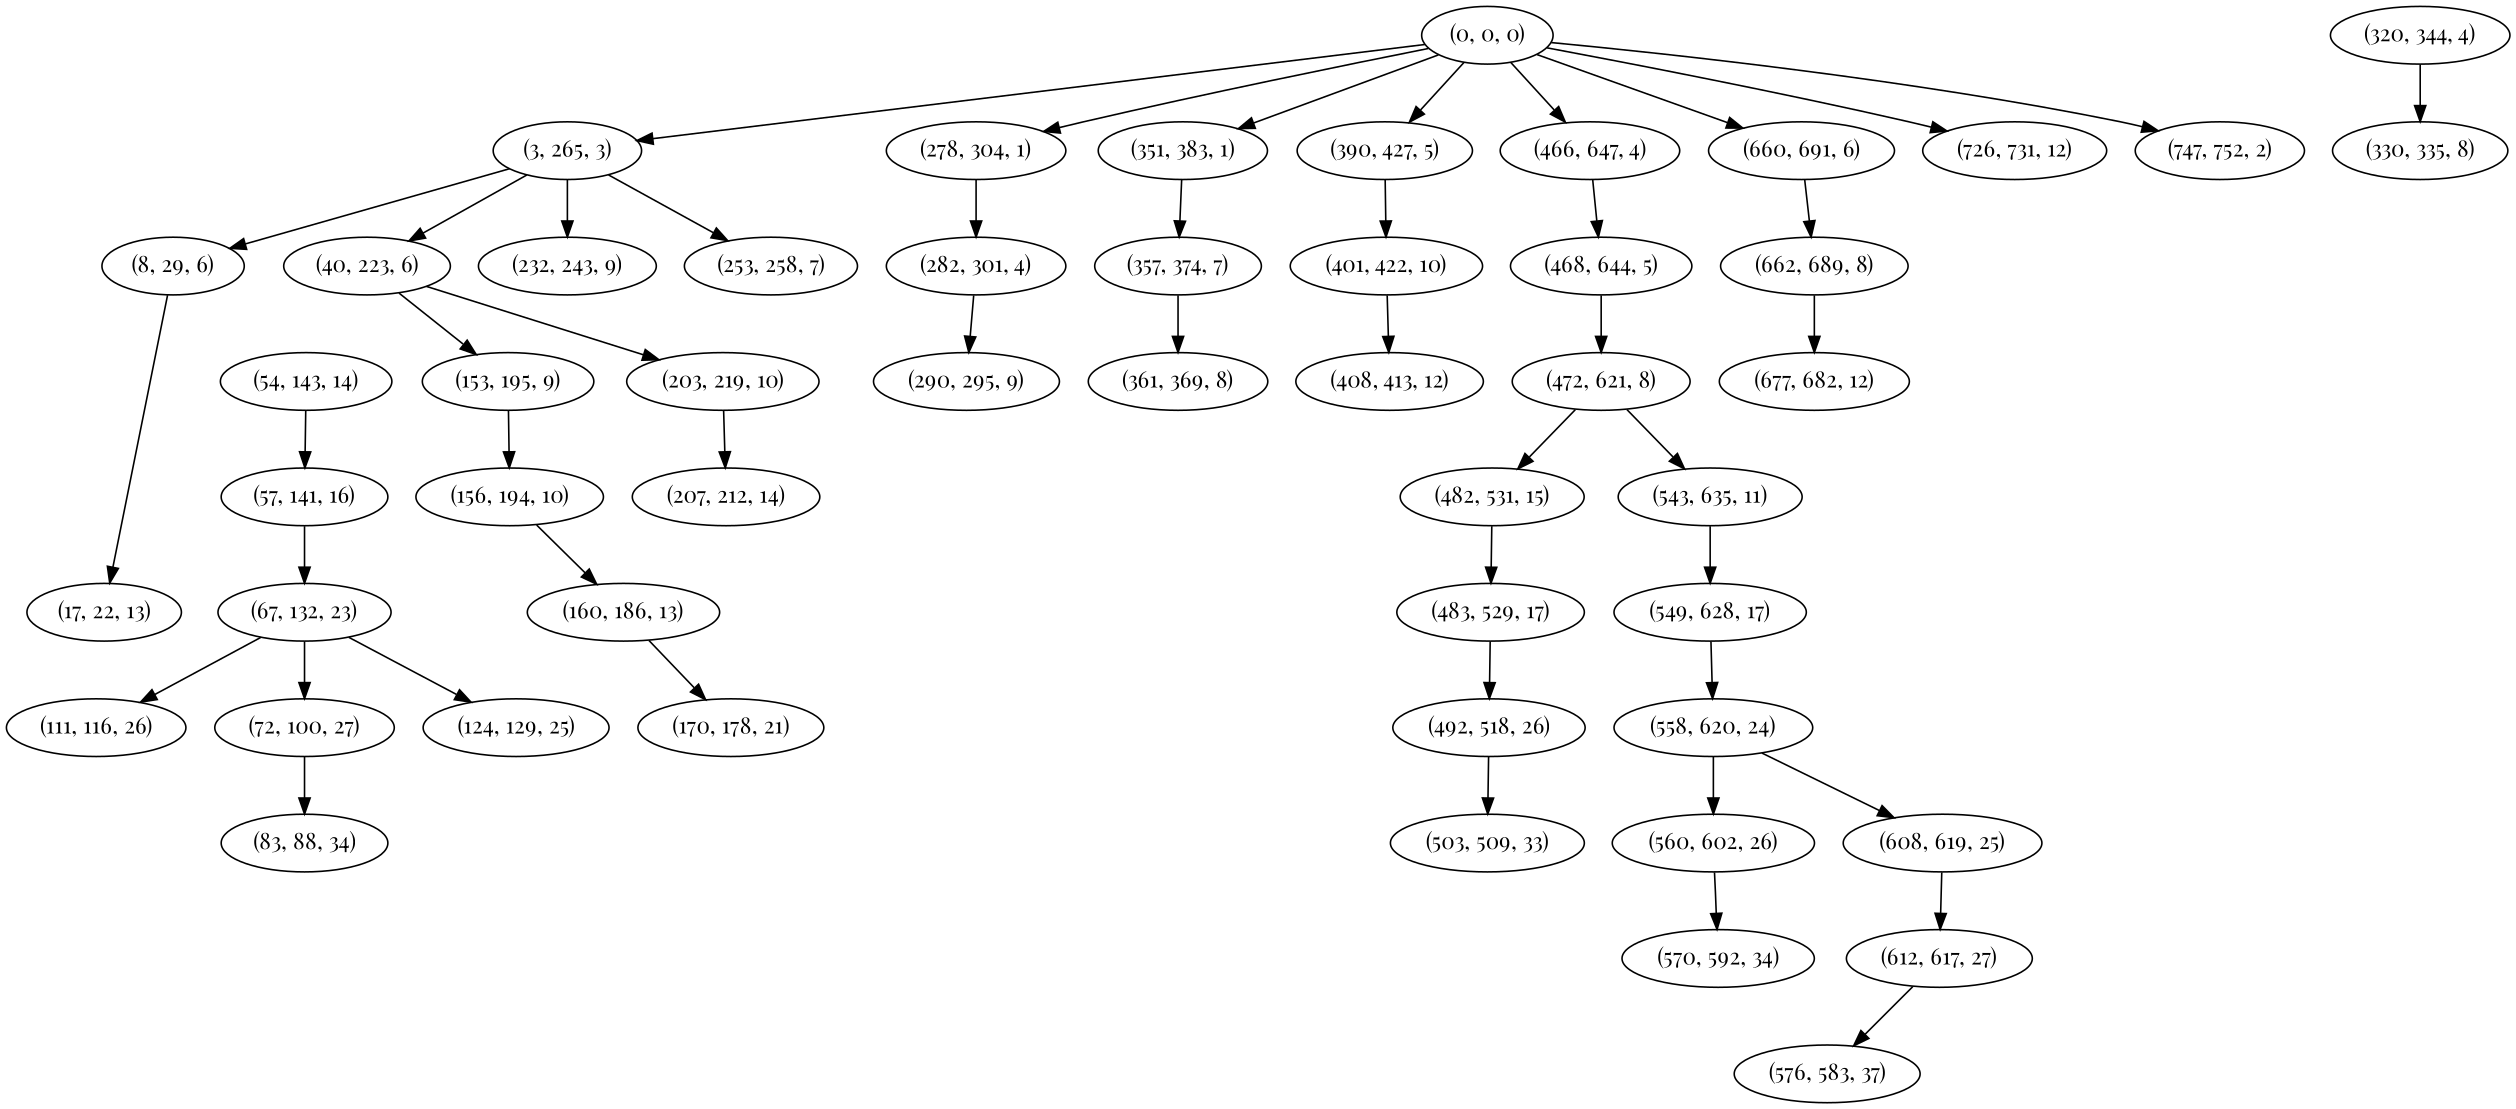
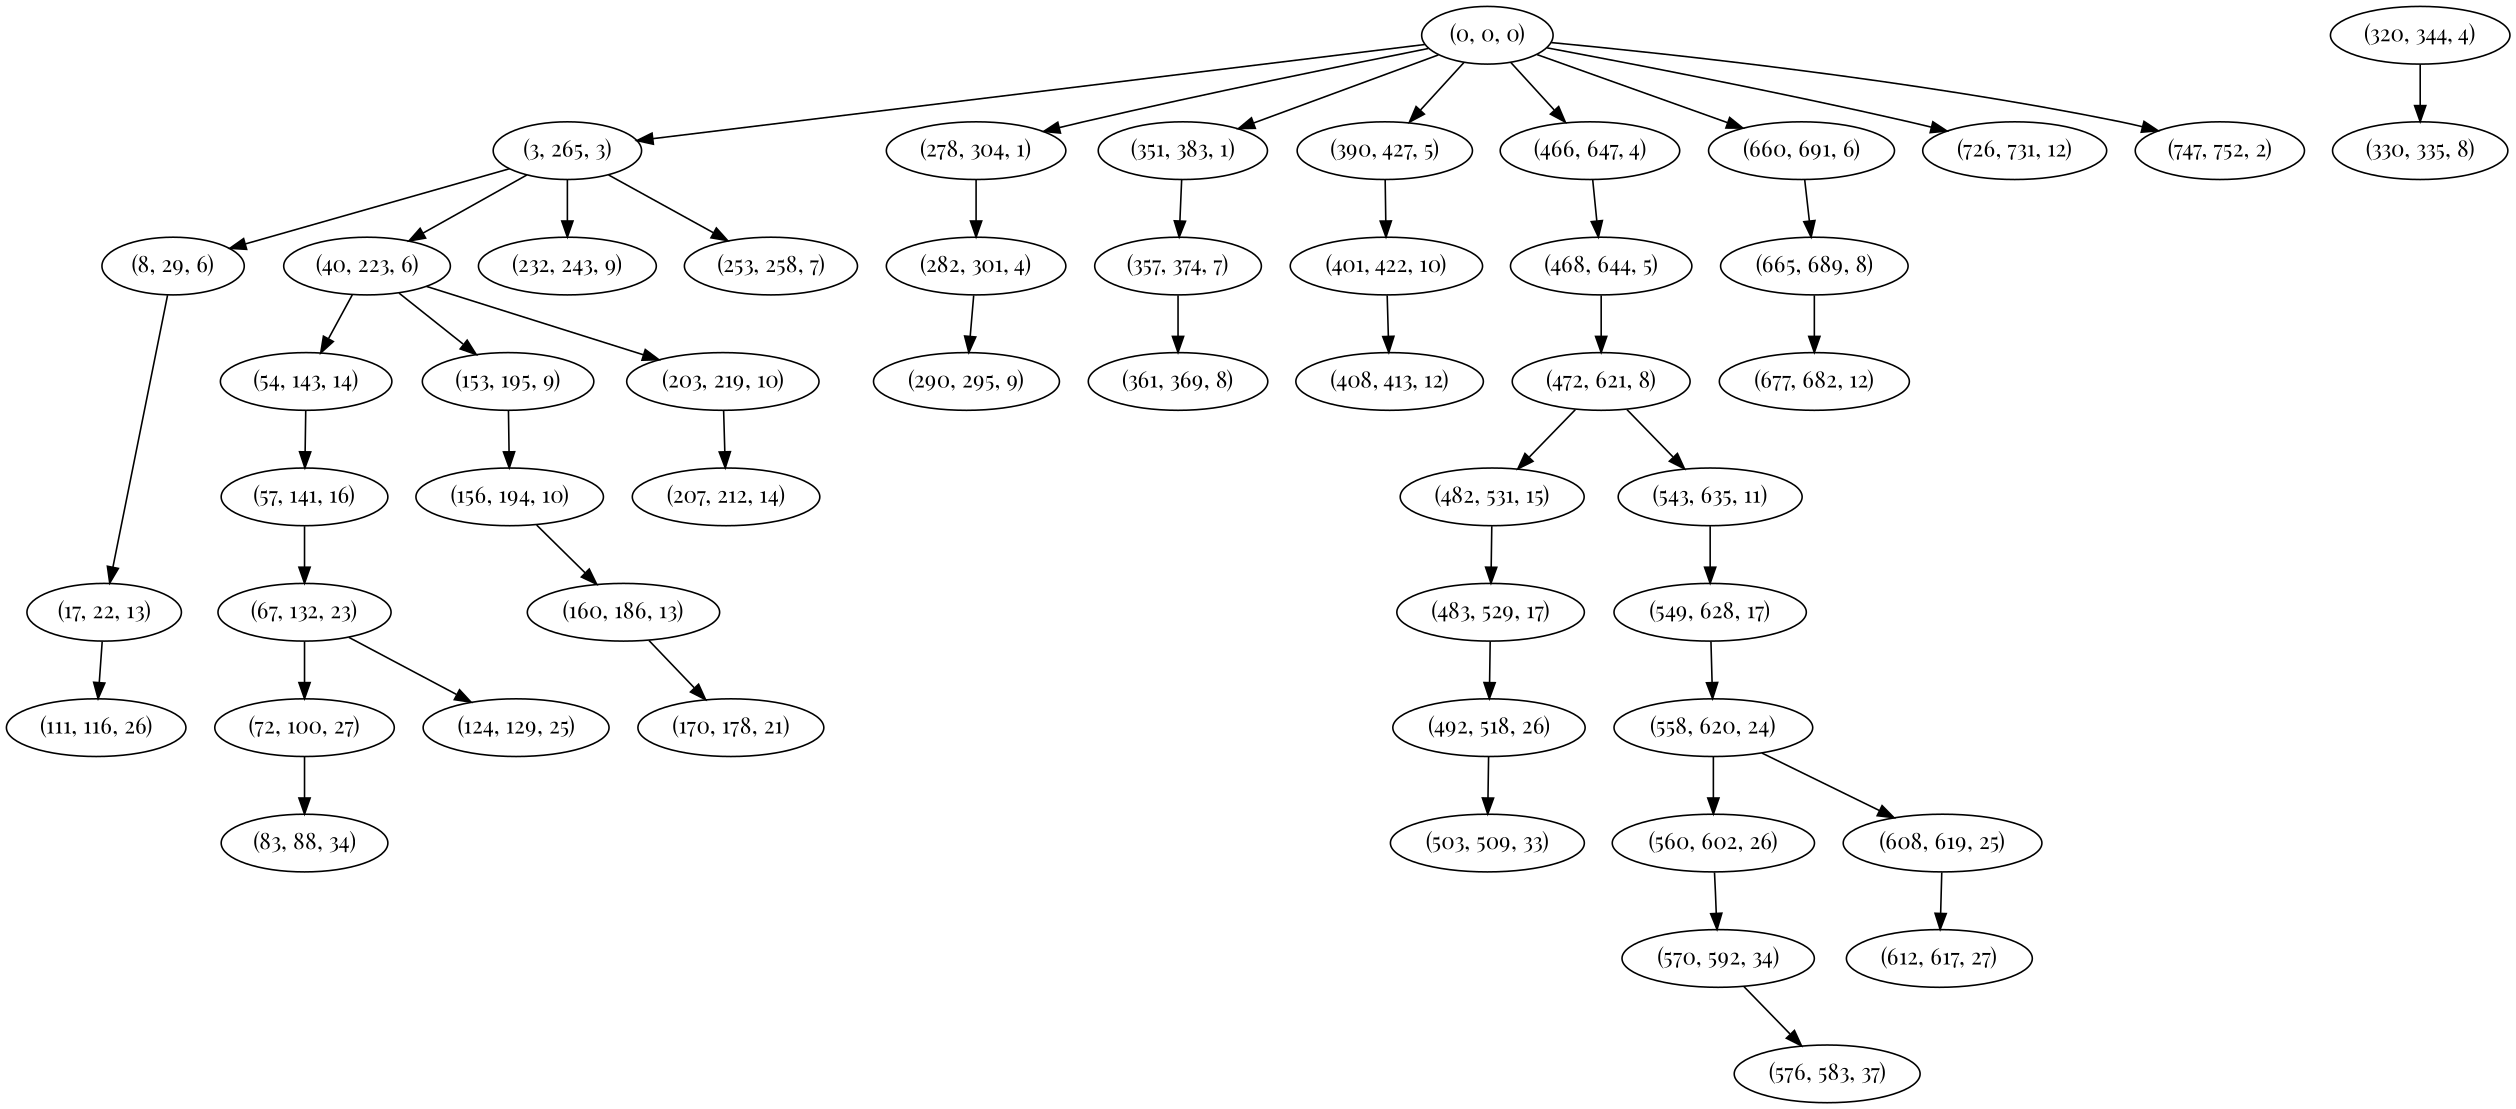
(1814, 266) -> (1814, 266)
none -> (340, 317)
(208, 666) -> (101, 662)
(1889, 1011) -> (1767, 1010)
